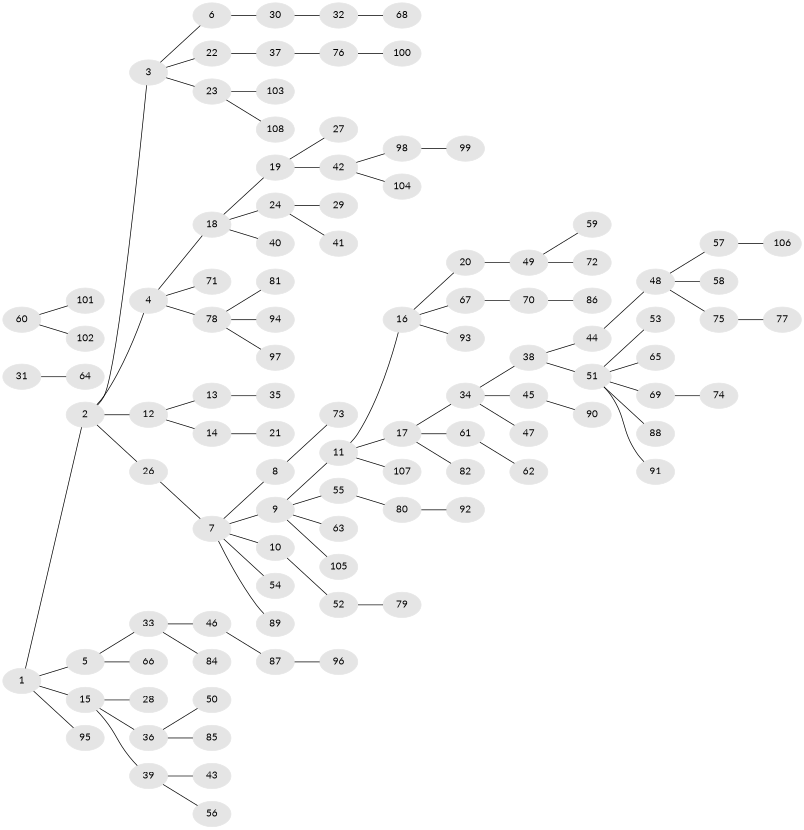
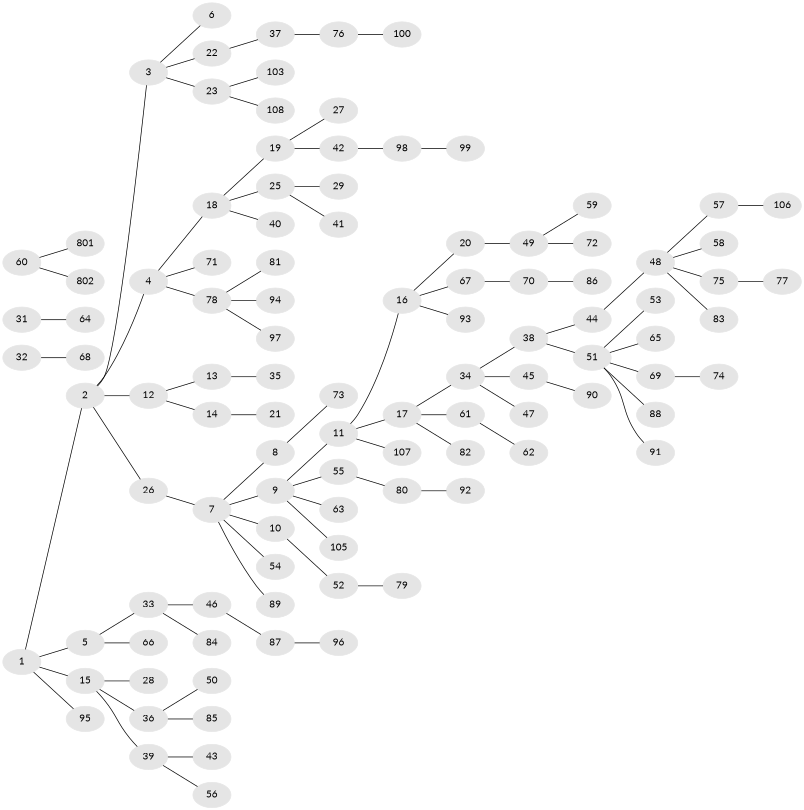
(275, 15) -> none
(402, 187) -> none
(275, 206) -> (275, 187)
(85, 301) -> (85, 244)
none -> (719, 320)
(85, 339) -> (85, 282)
